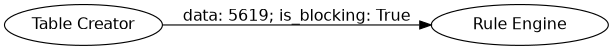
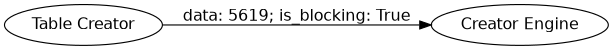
(520, 25) -> (520, 25)
